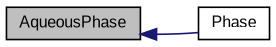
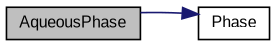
(178, 34) -> (161, 13)
